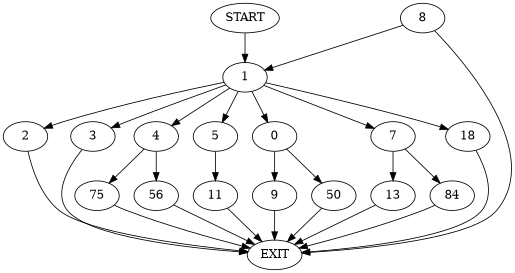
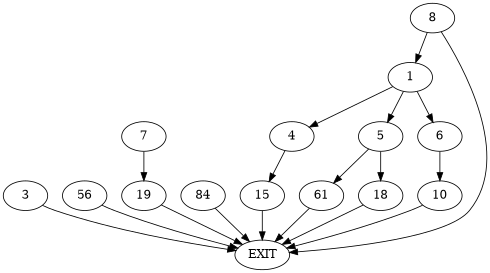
(245, 18) -> none
(172, 104) -> none
(353, 104) -> (381, 162)
(315, 105) -> none
(25, 136) -> none
(275, 136) -> (440, 136)
(156, 162) -> none
(420, 163) -> none
(97, 196) -> (262, 196)
(215, 196) -> (321, 196)
(275, 196) -> none
(334, 196) -> (440, 196)
(393, 196) -> (144, 196)
